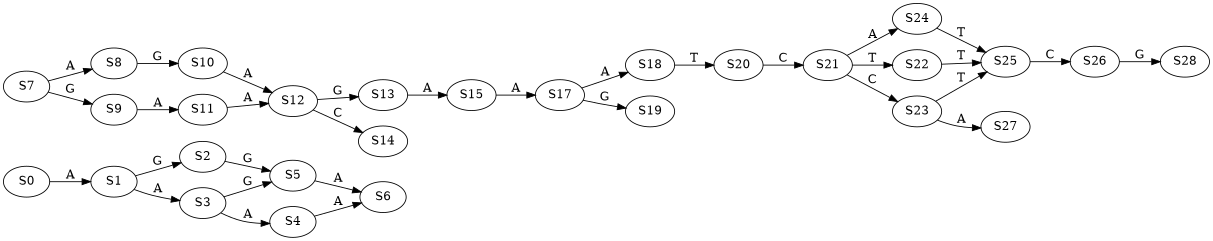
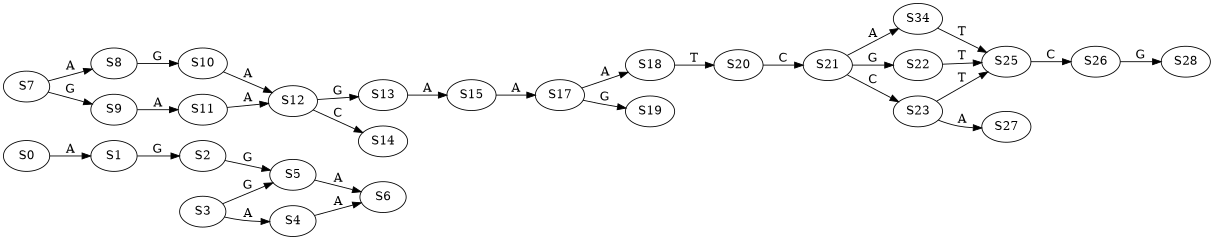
(917, 19) -> (918, 19)
(872, 59) -> (873, 59)
(152, 195) -> none
